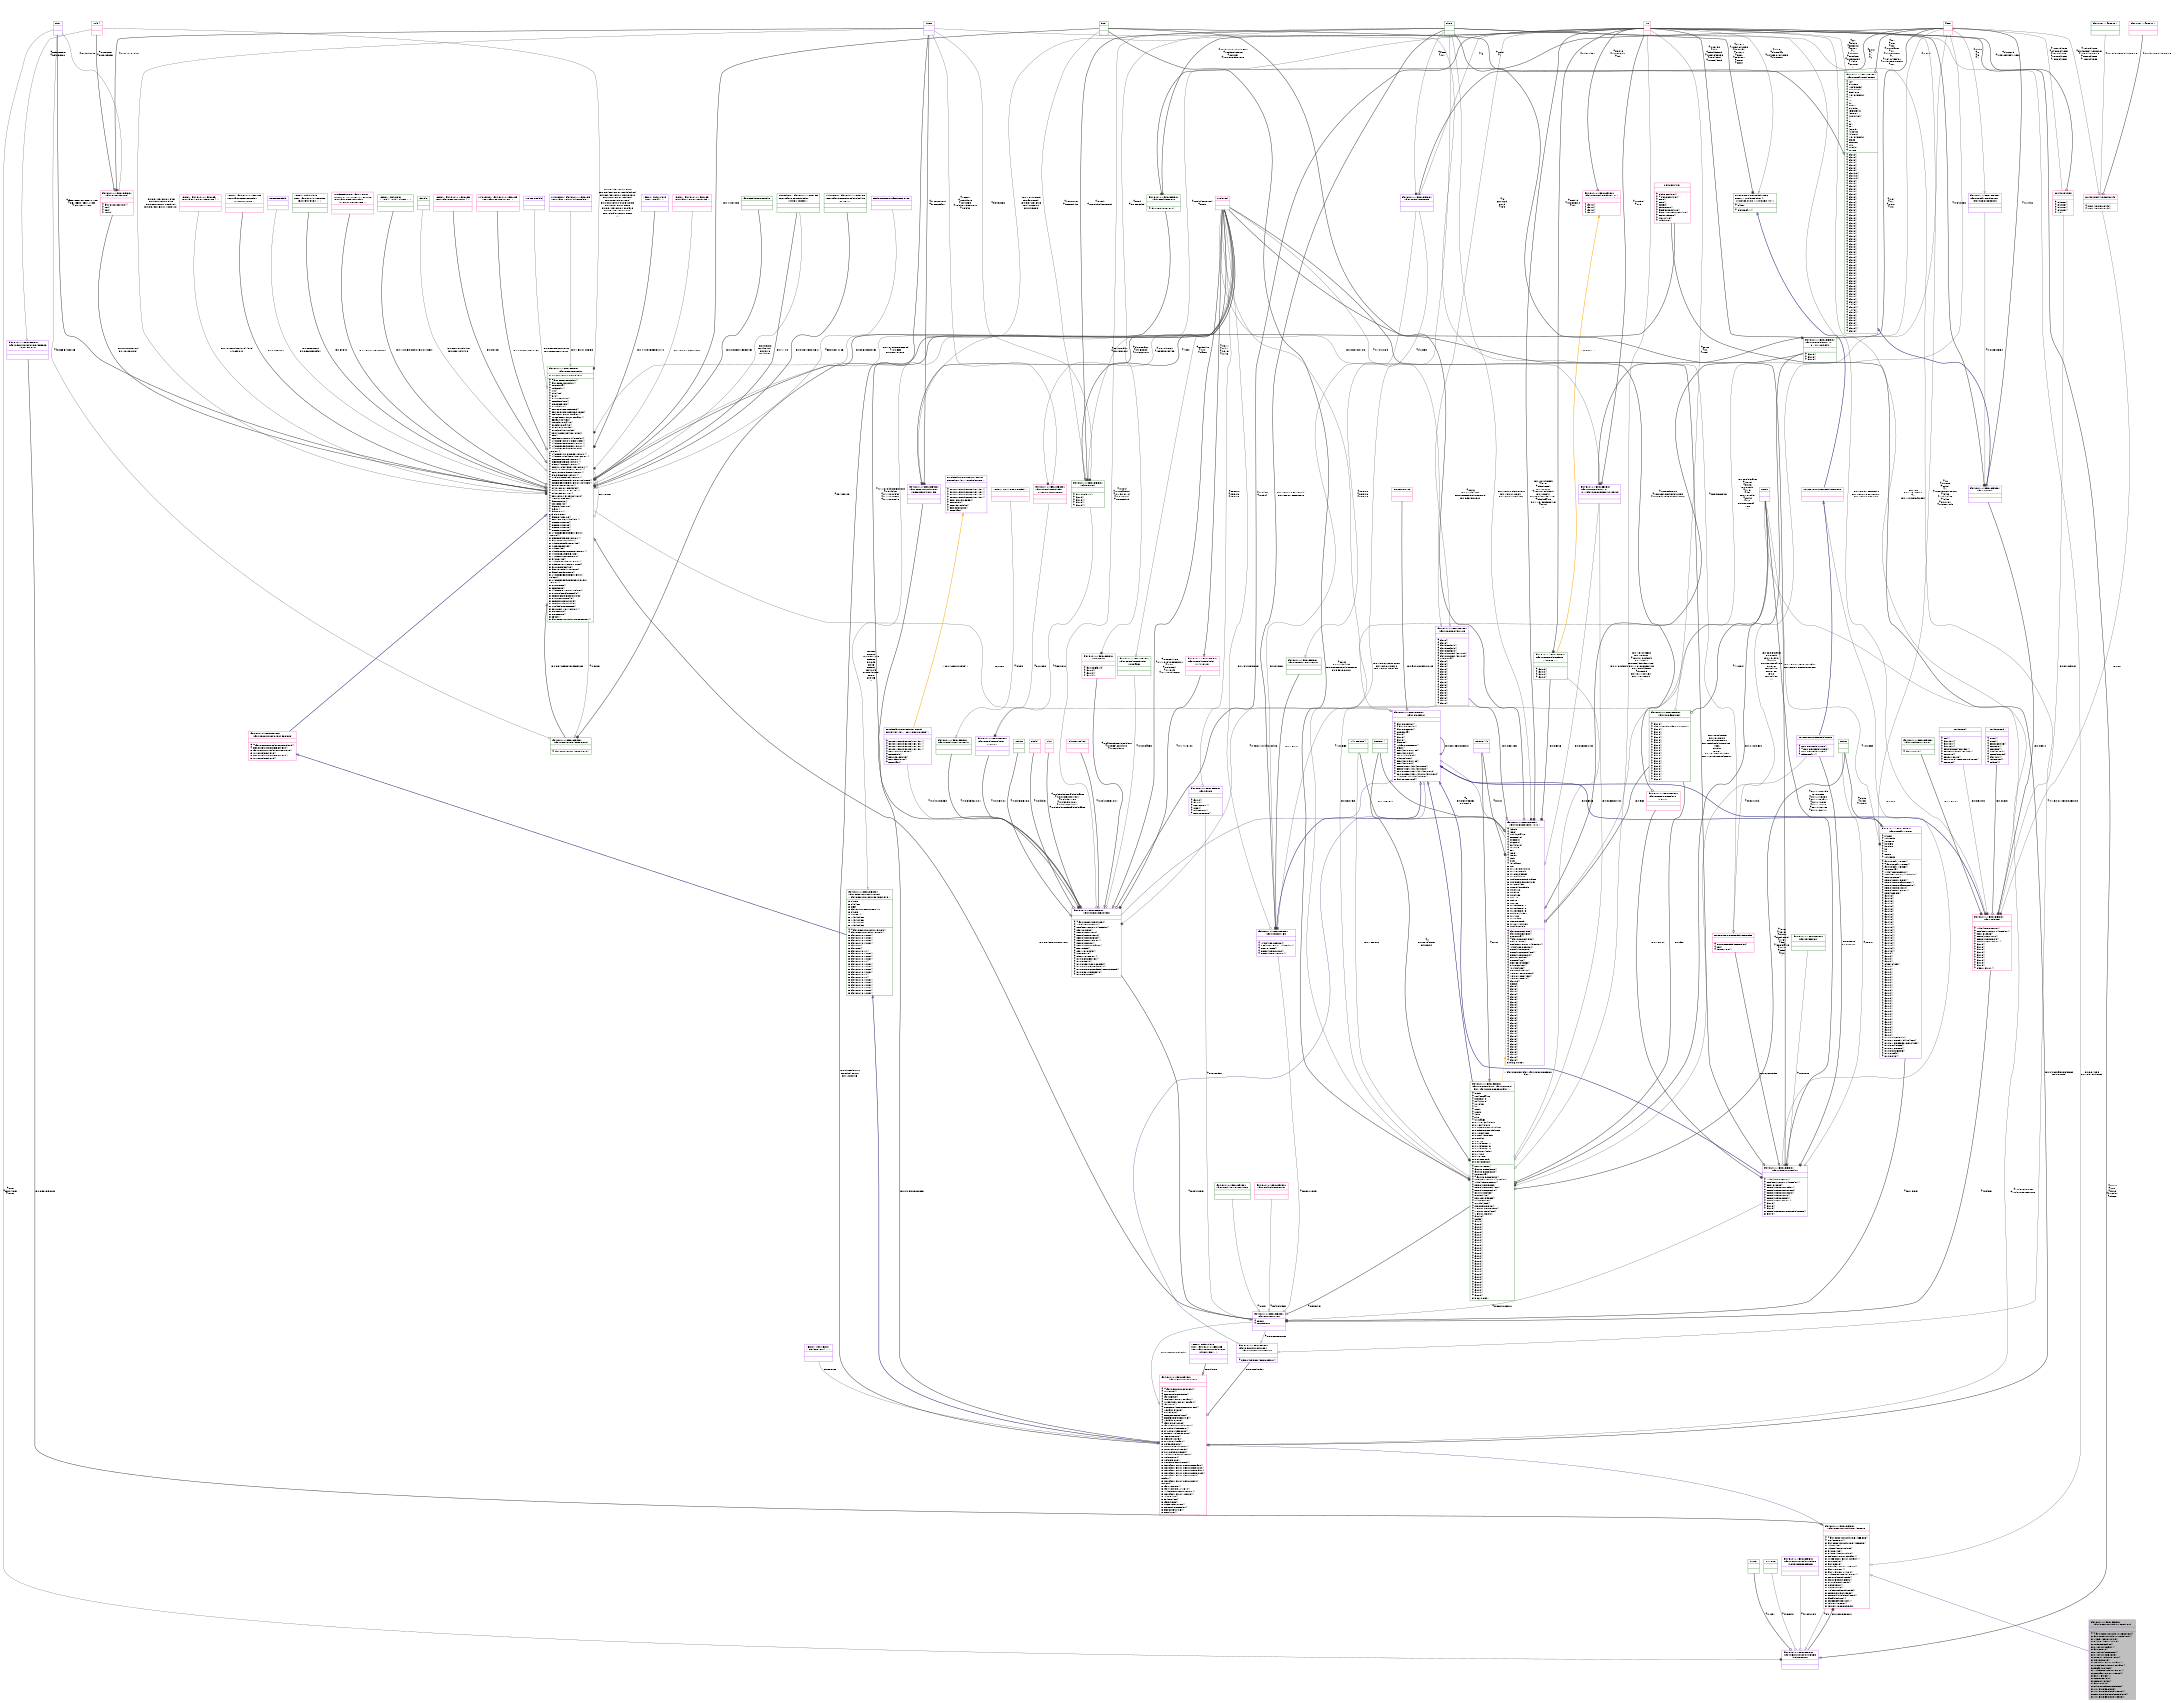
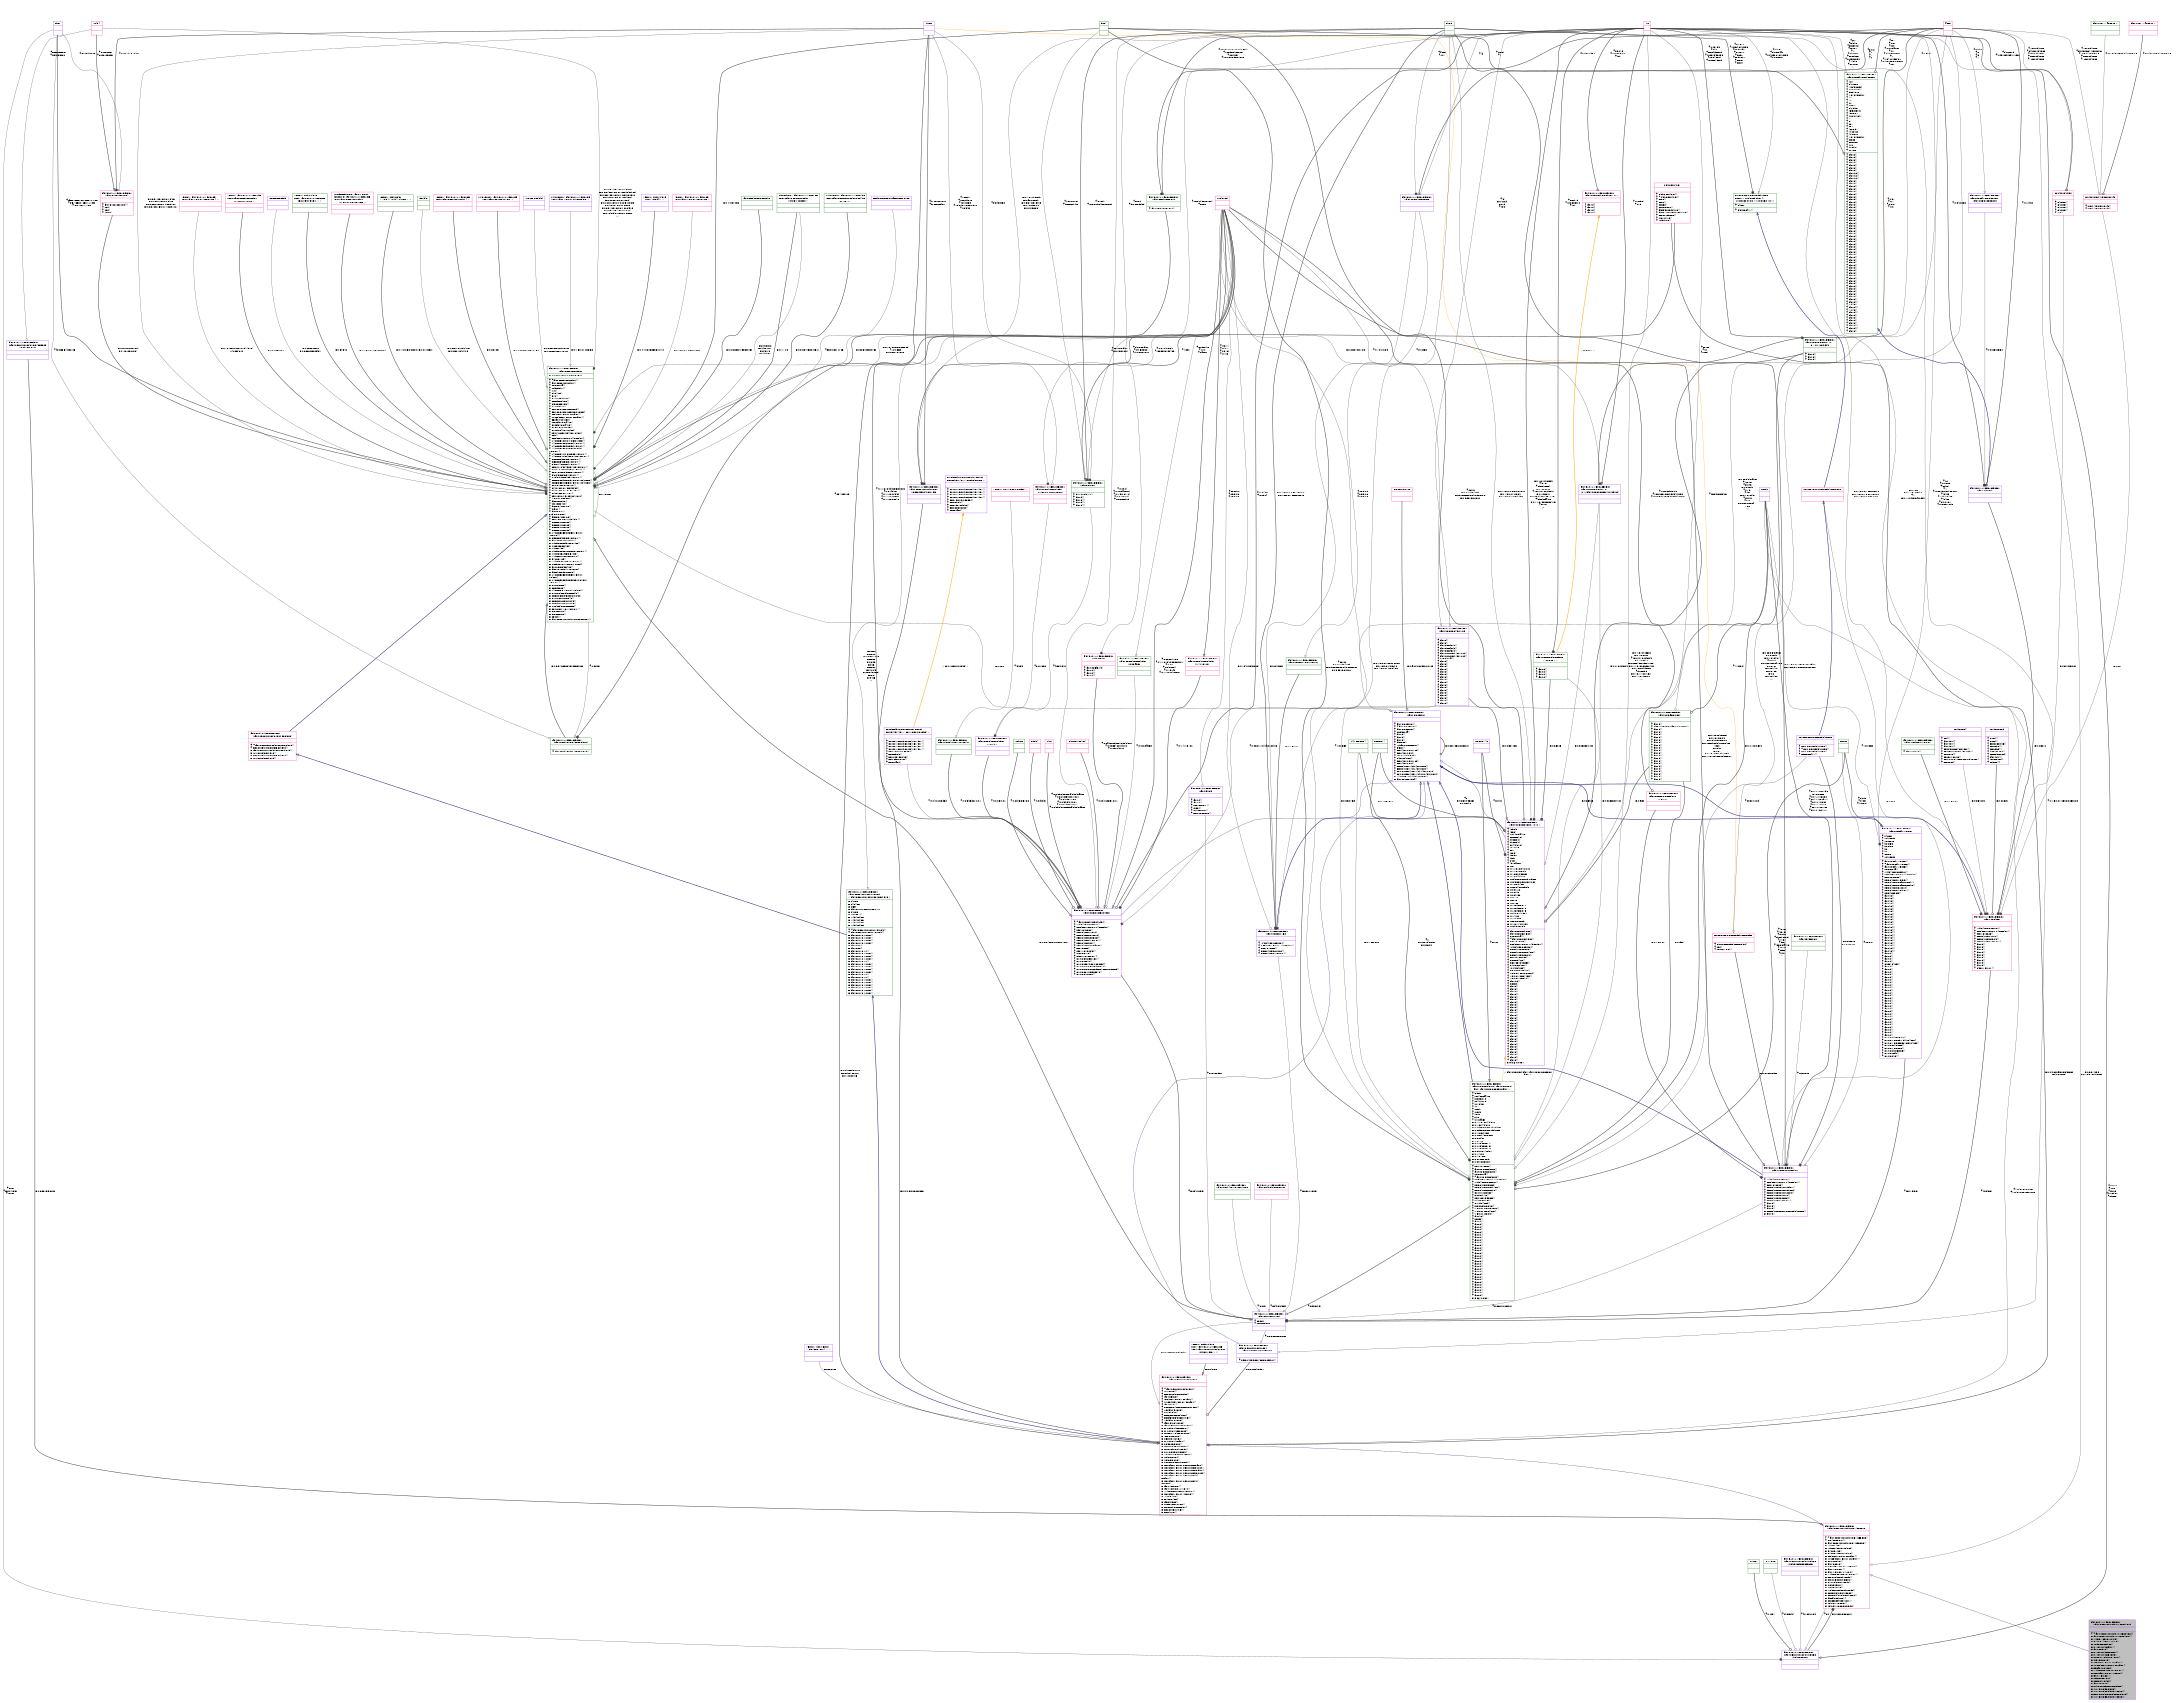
(2050, 69) -> (2025, 66)
(353, 197) -> (352, 197)
(1466, 342) -> (1466, 342)
